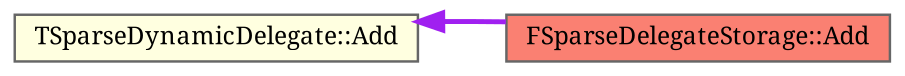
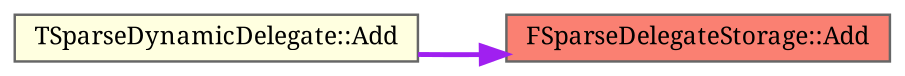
(474, 22) -> (449, 55)
